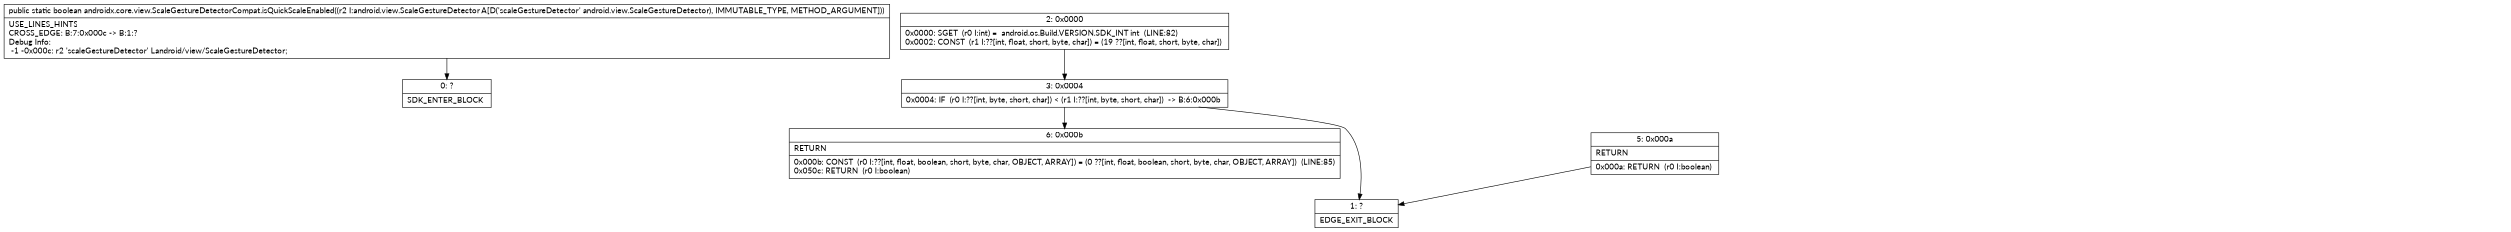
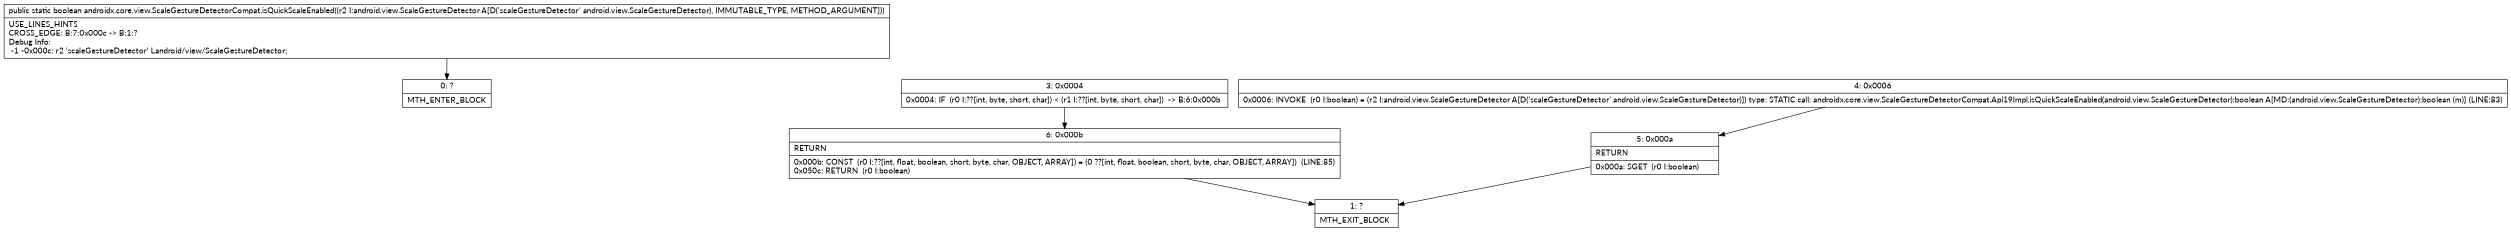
(1065, 31) -> none
none -> (1873, 93)
(445, 100) -> (447, 100)
(1307, 120) -> (1246, 191)
(1655, 167) -> (1649, 167)
(1357, 220) -> (1355, 220)
